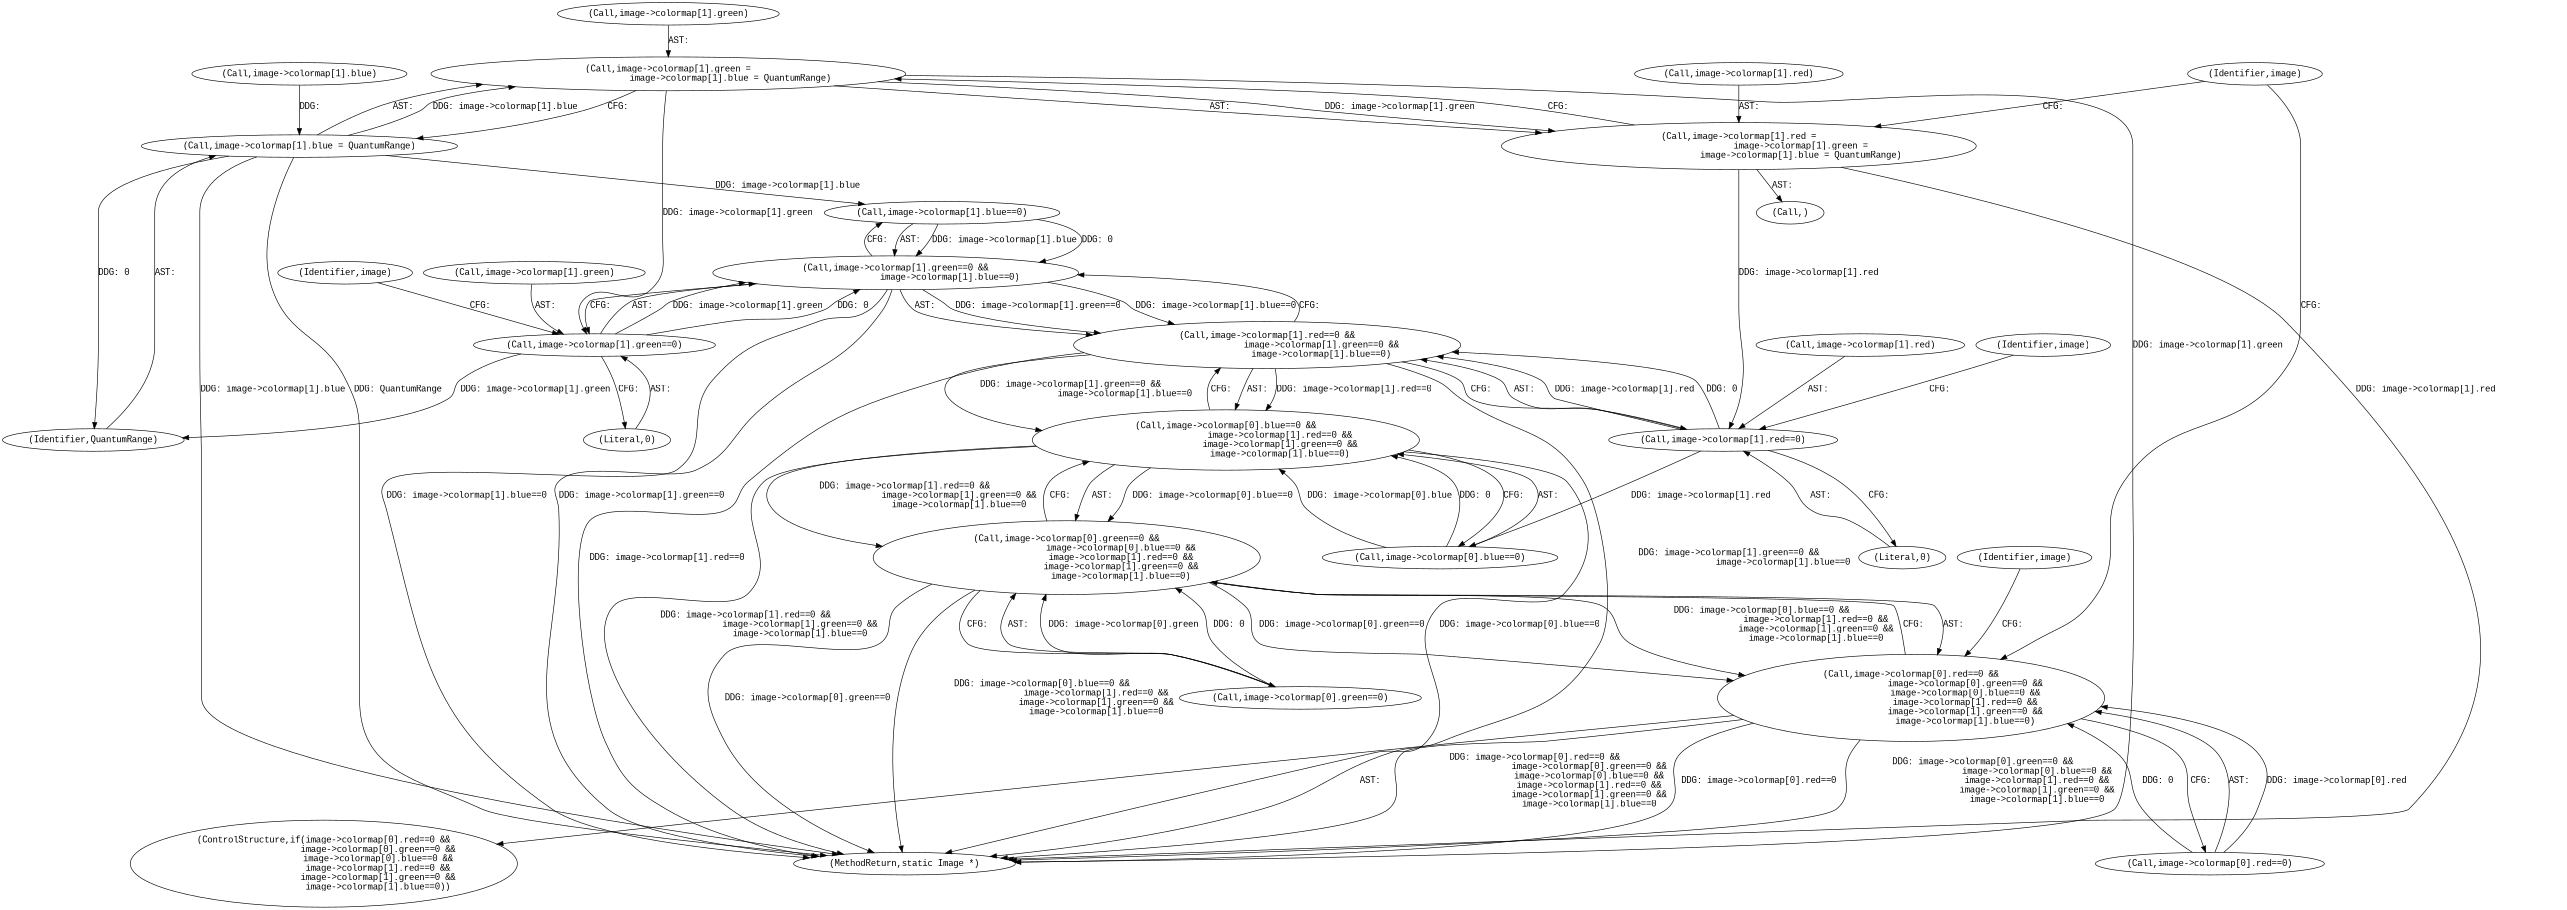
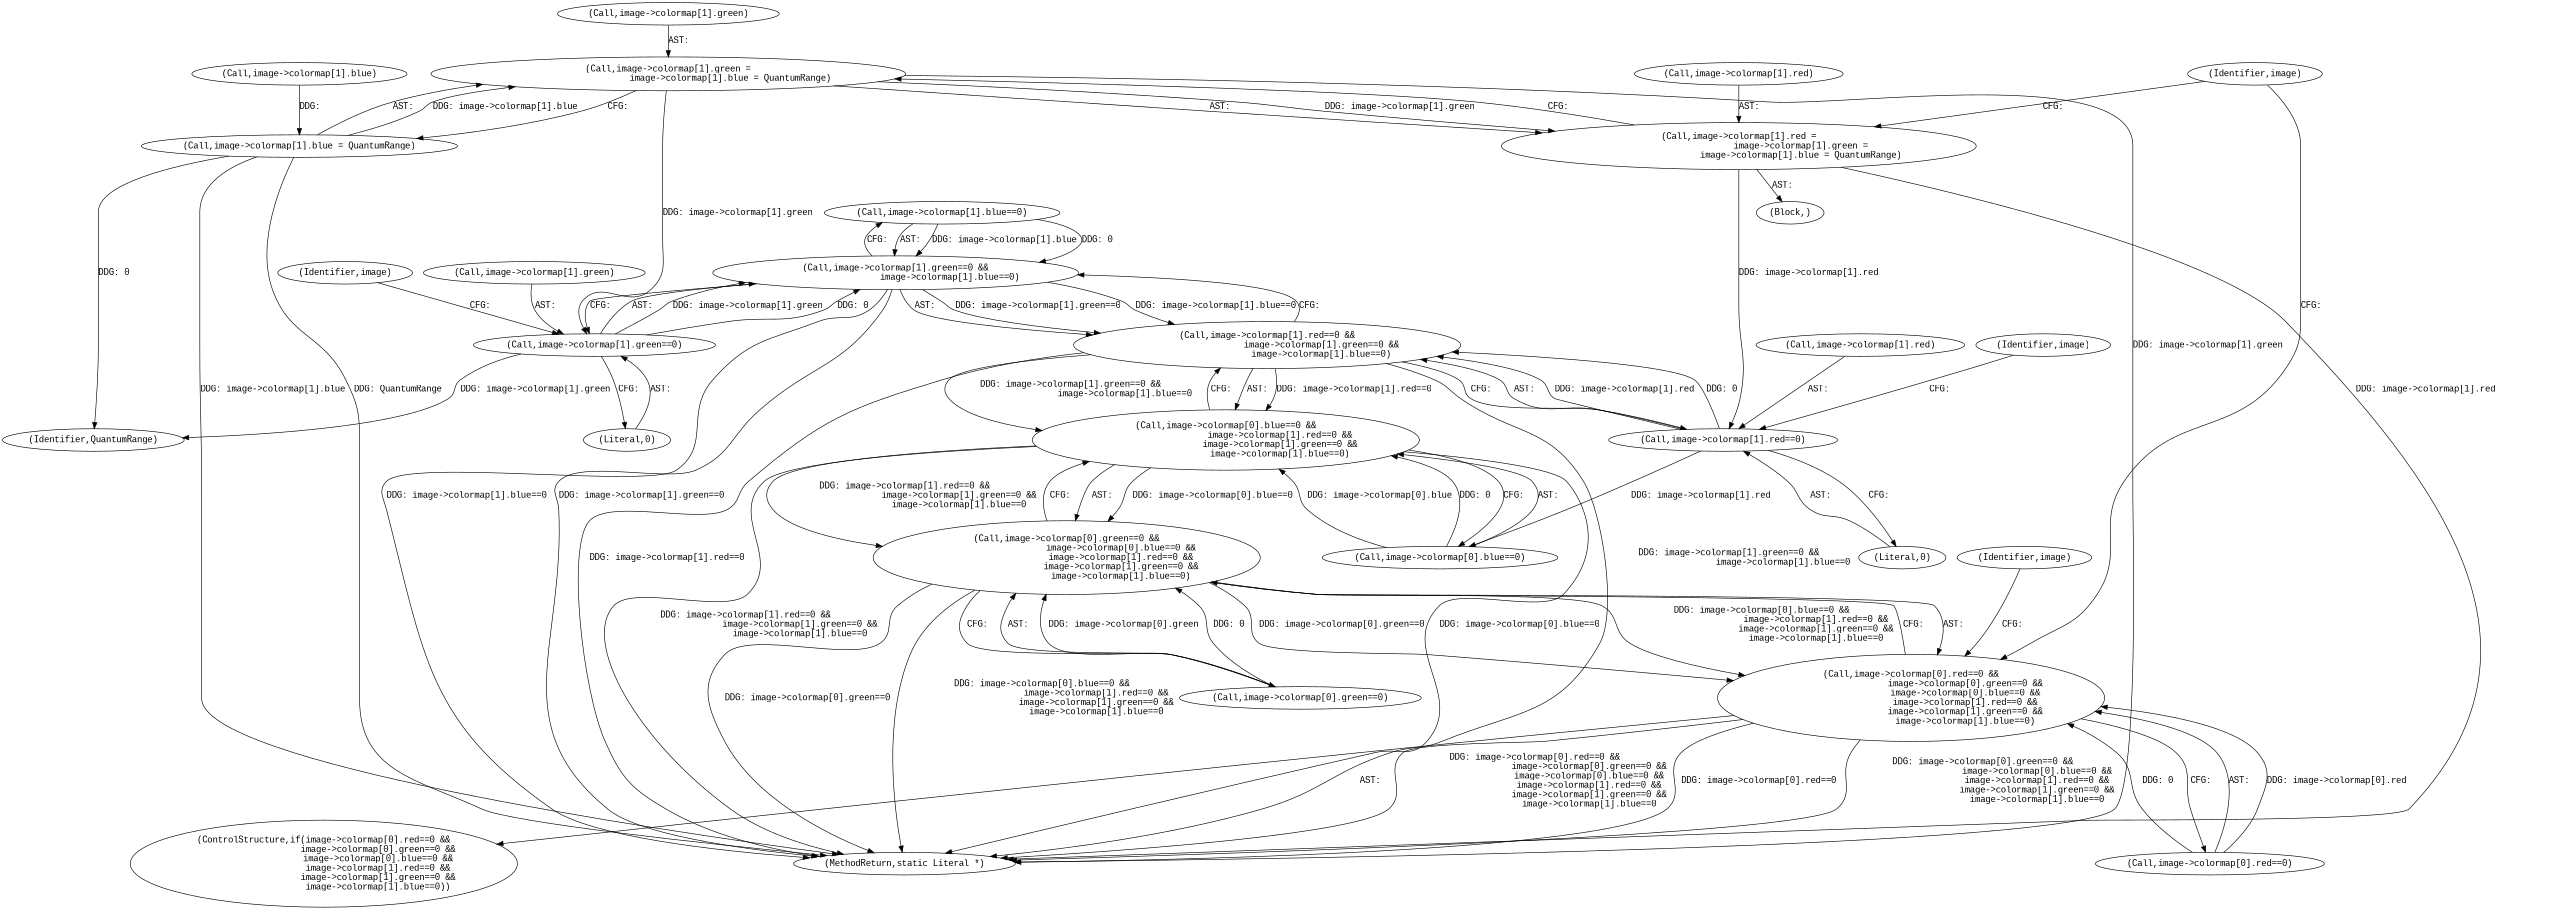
(622, 180) -> none
(1790, 213) -> (1790, 213)
(155, 287) -> none
(905, 864) -> (905, 864)
